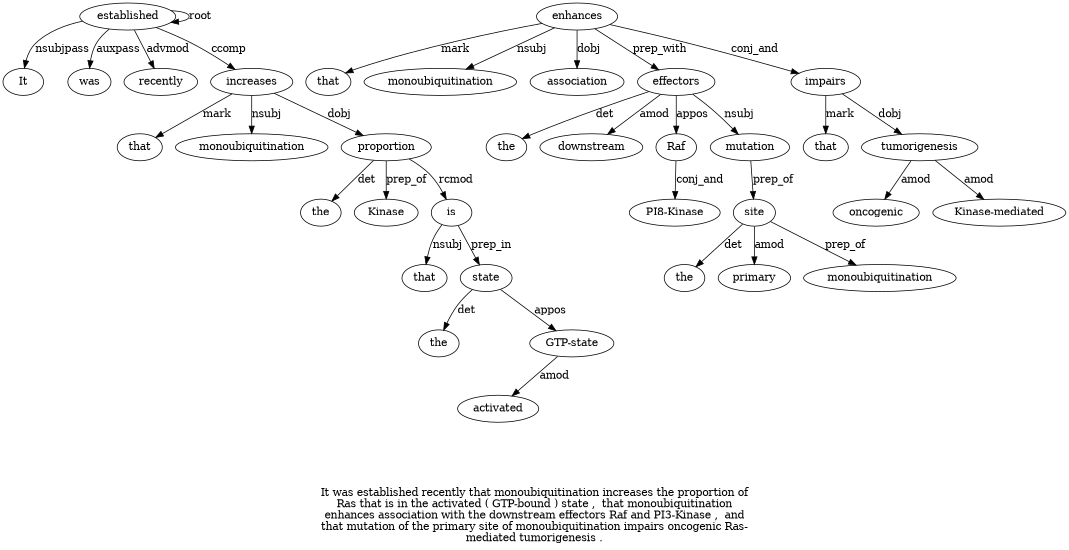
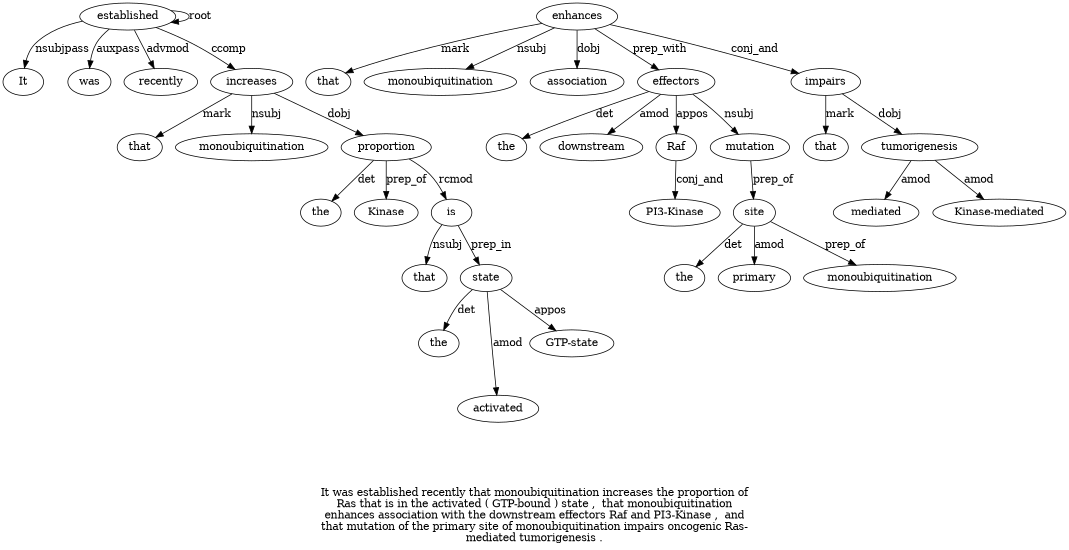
(675, 213) -> (675, 213)
(876, 213) -> (876, 213)
(538, 374) -> (491, 340)
